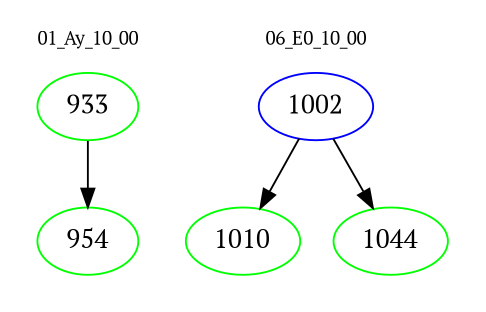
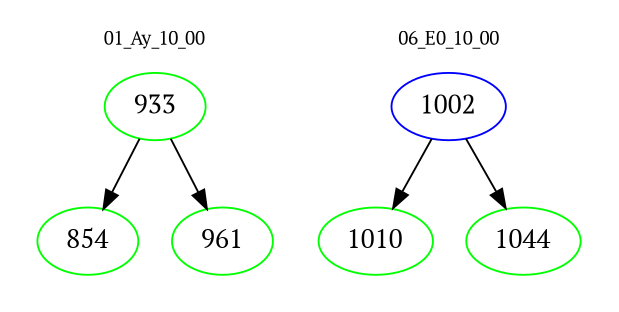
(88, 241) -> (88, 241)
none -> (222, 241)
